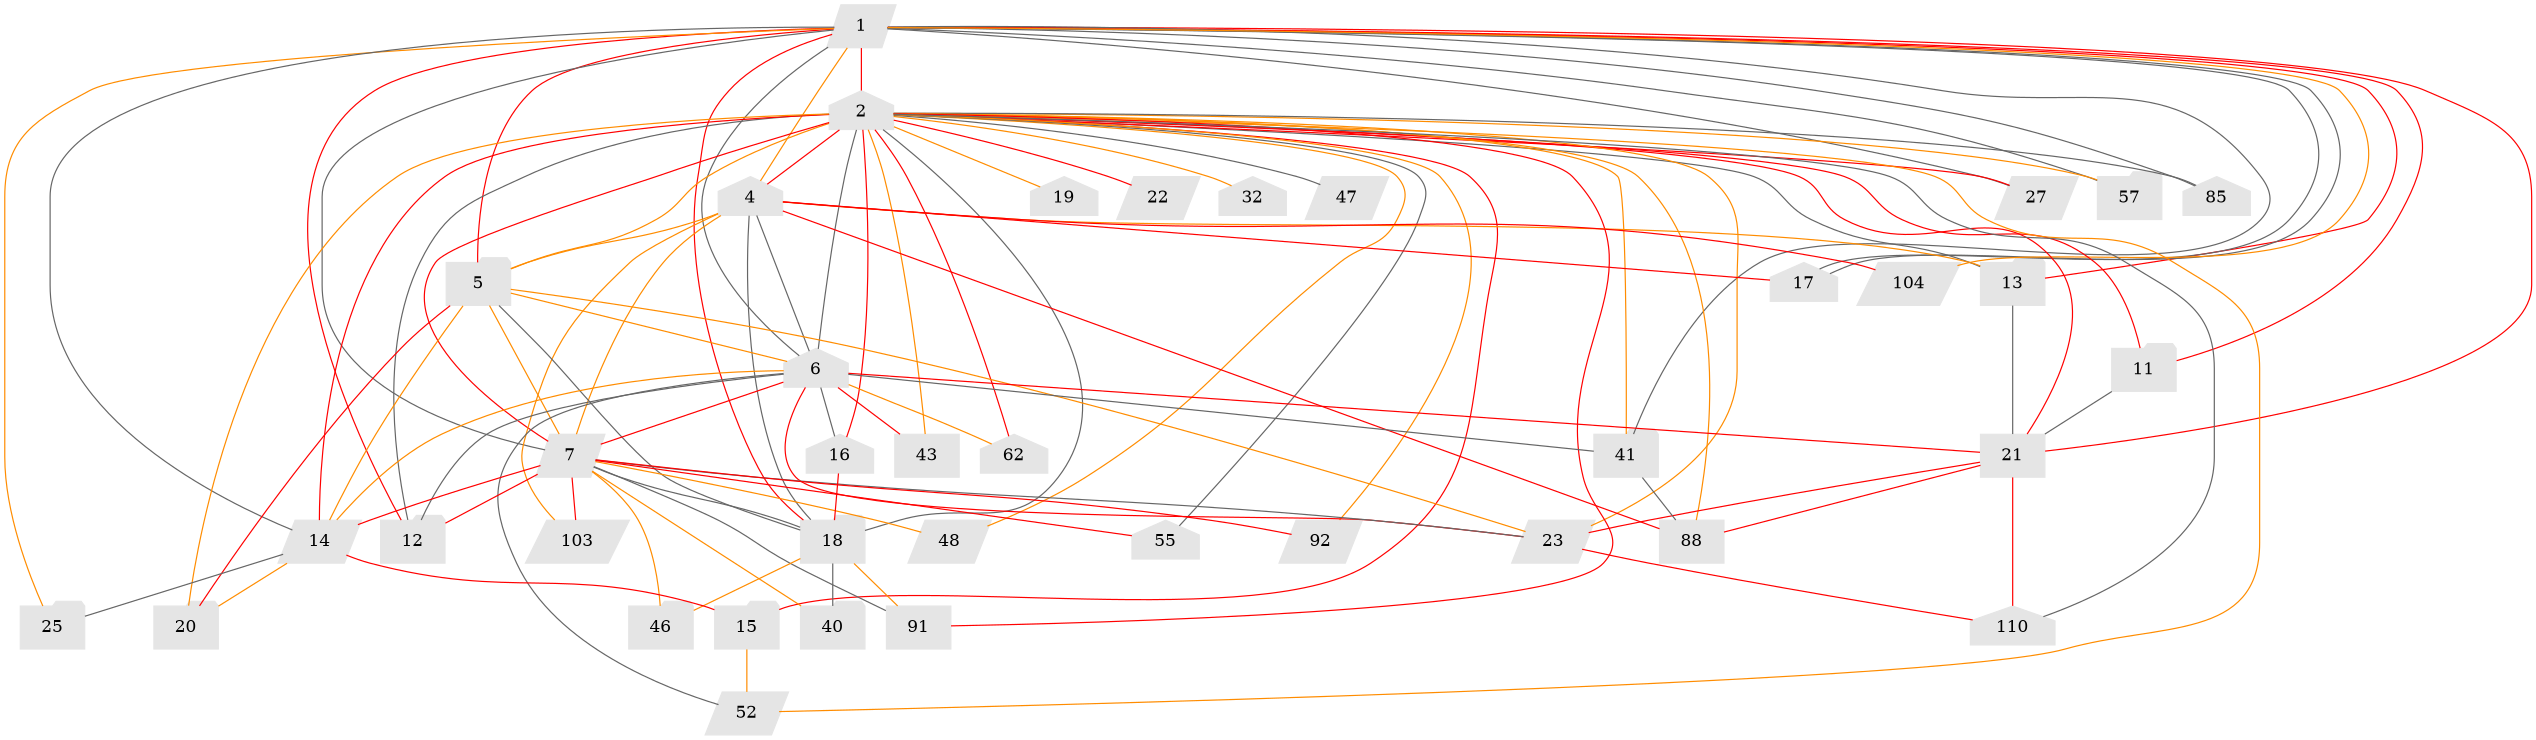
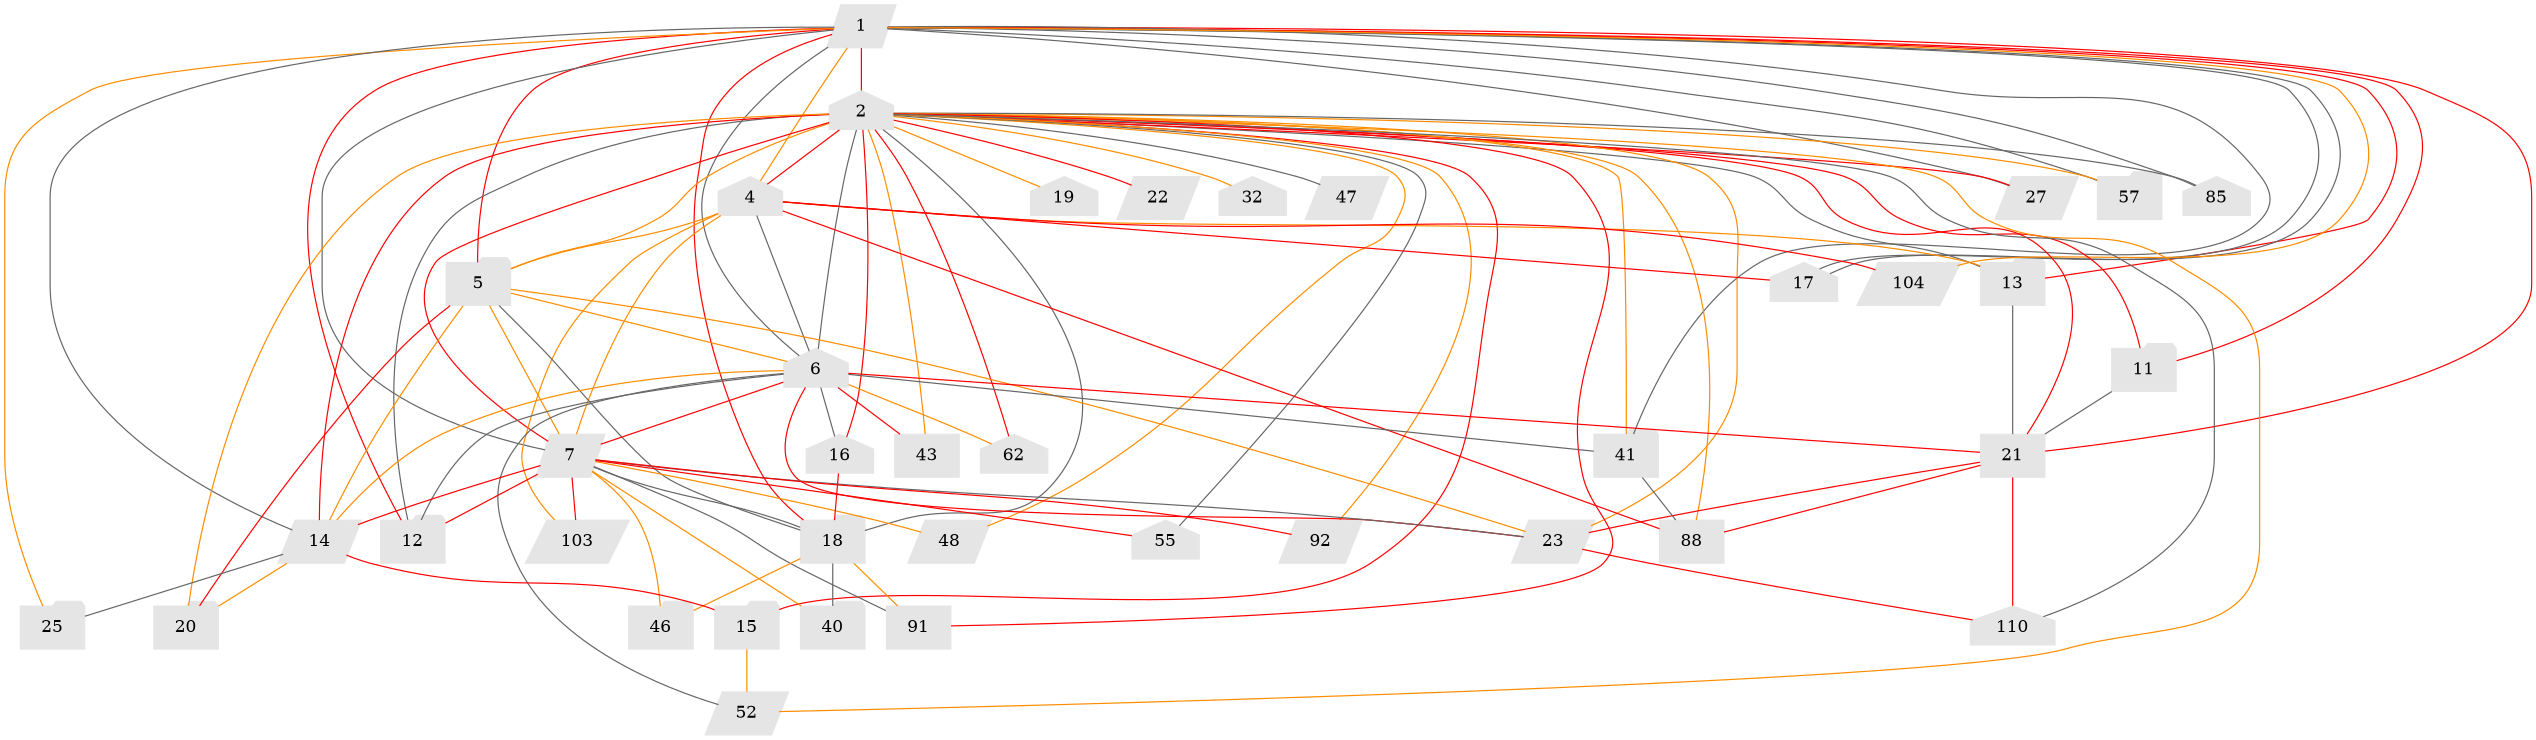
(751, 343) -> none
